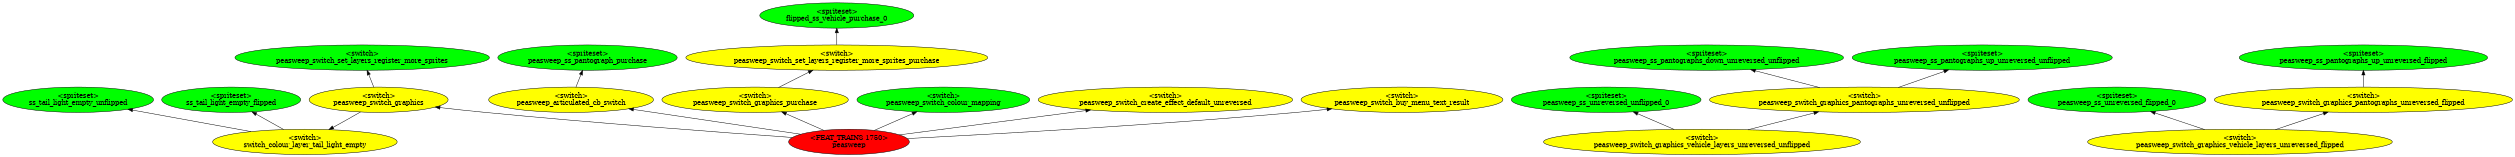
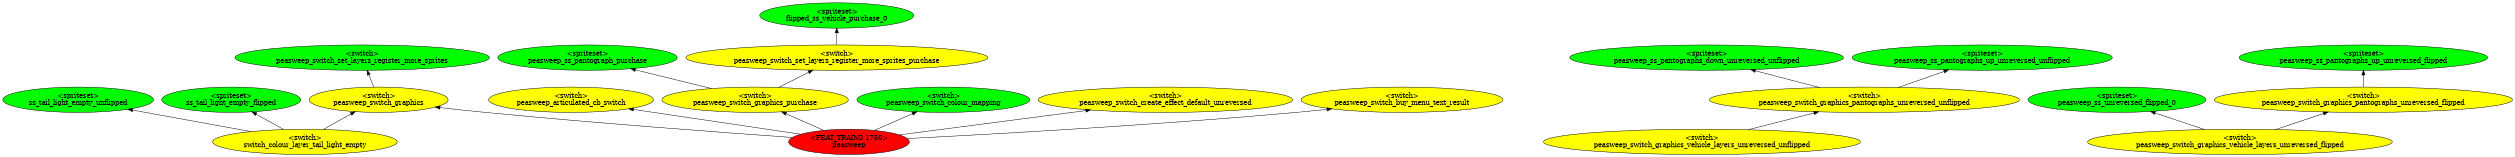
(578, 81) -> (673, 79)
(1606, 100) -> none
(347, 120) -> (337, 122)
